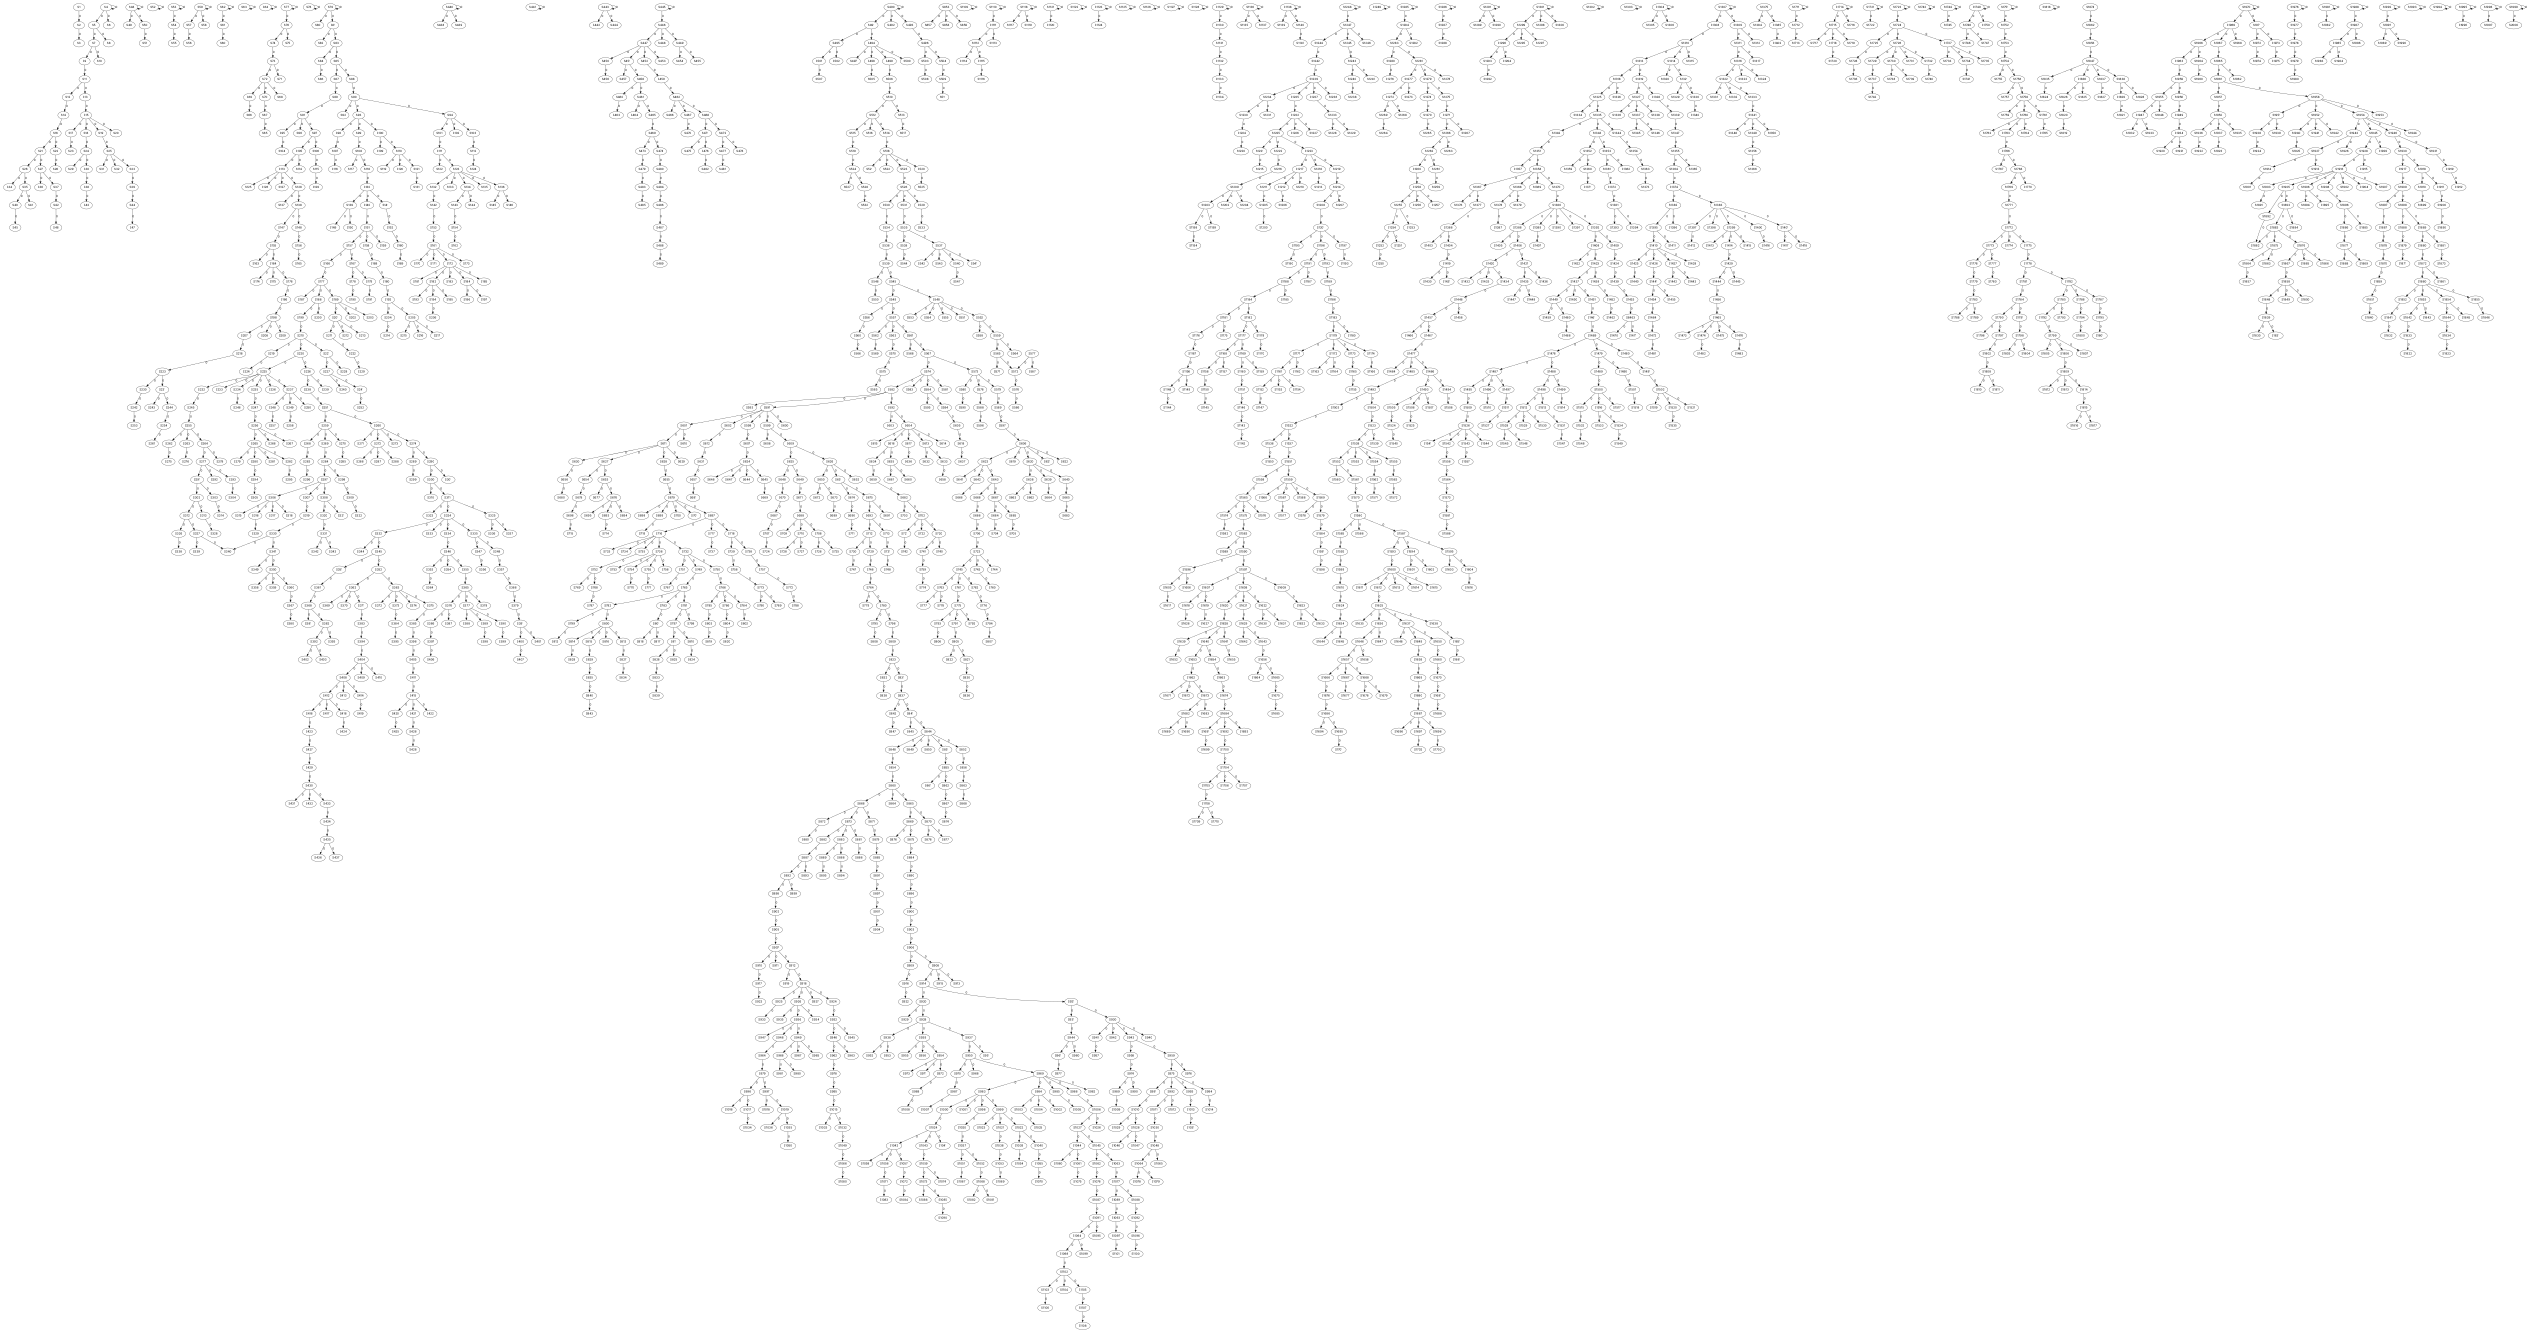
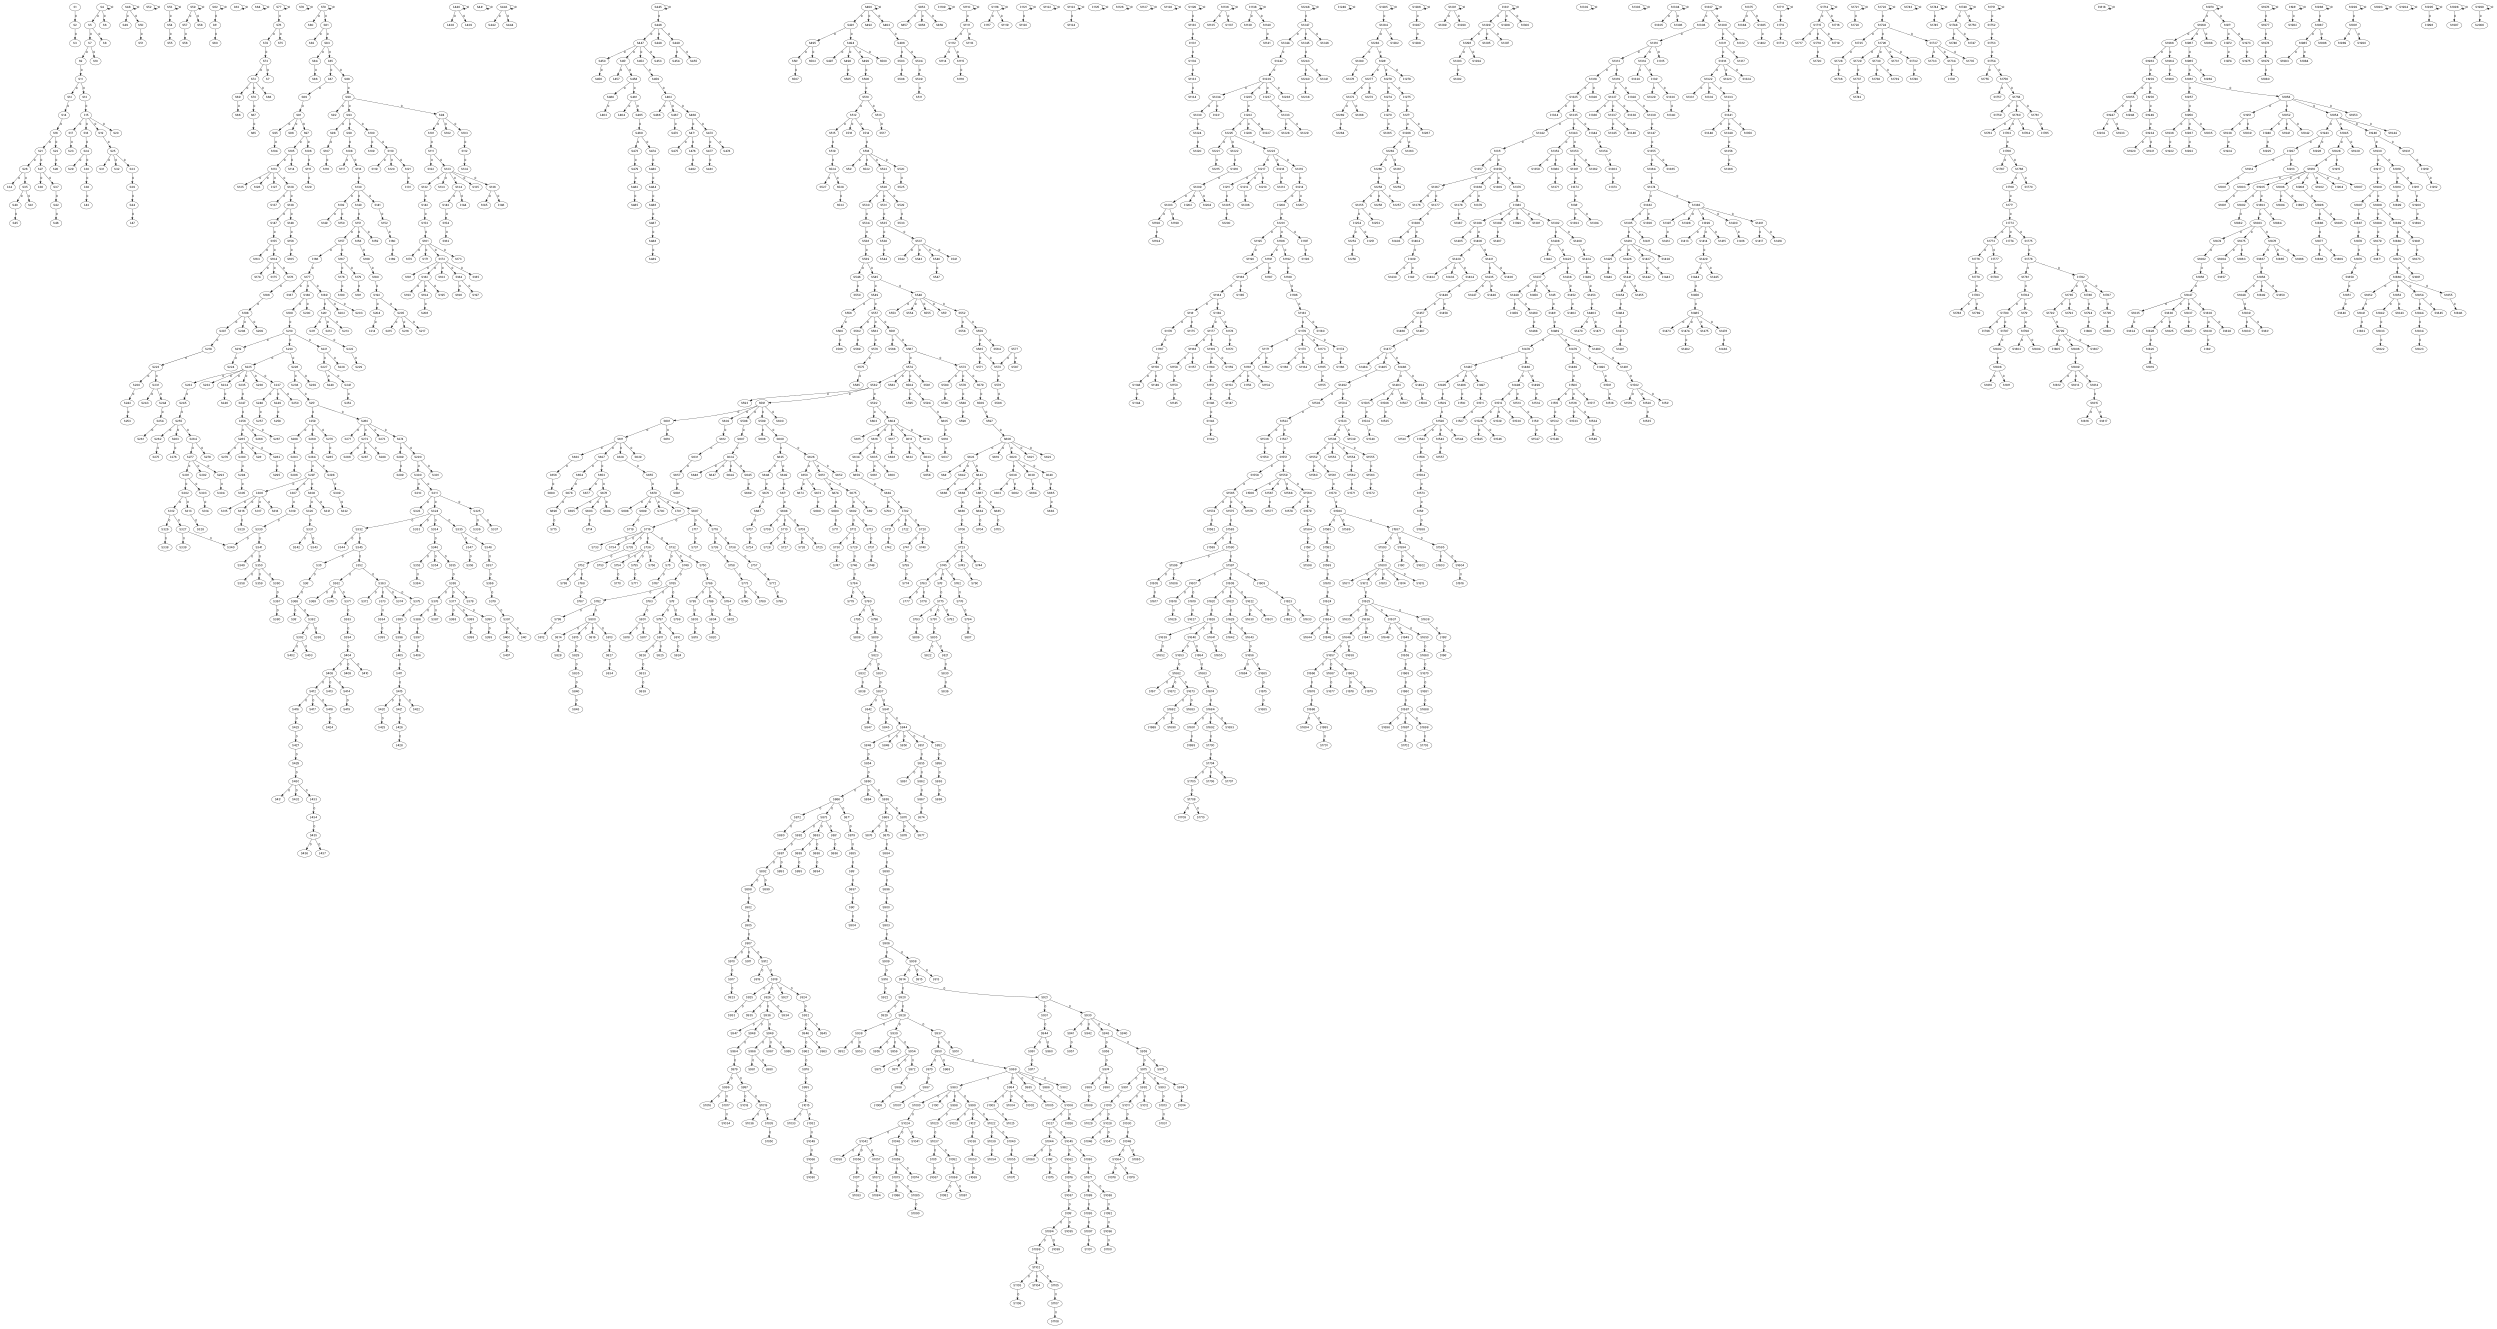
(2266, 236) -> (2238, 232)
